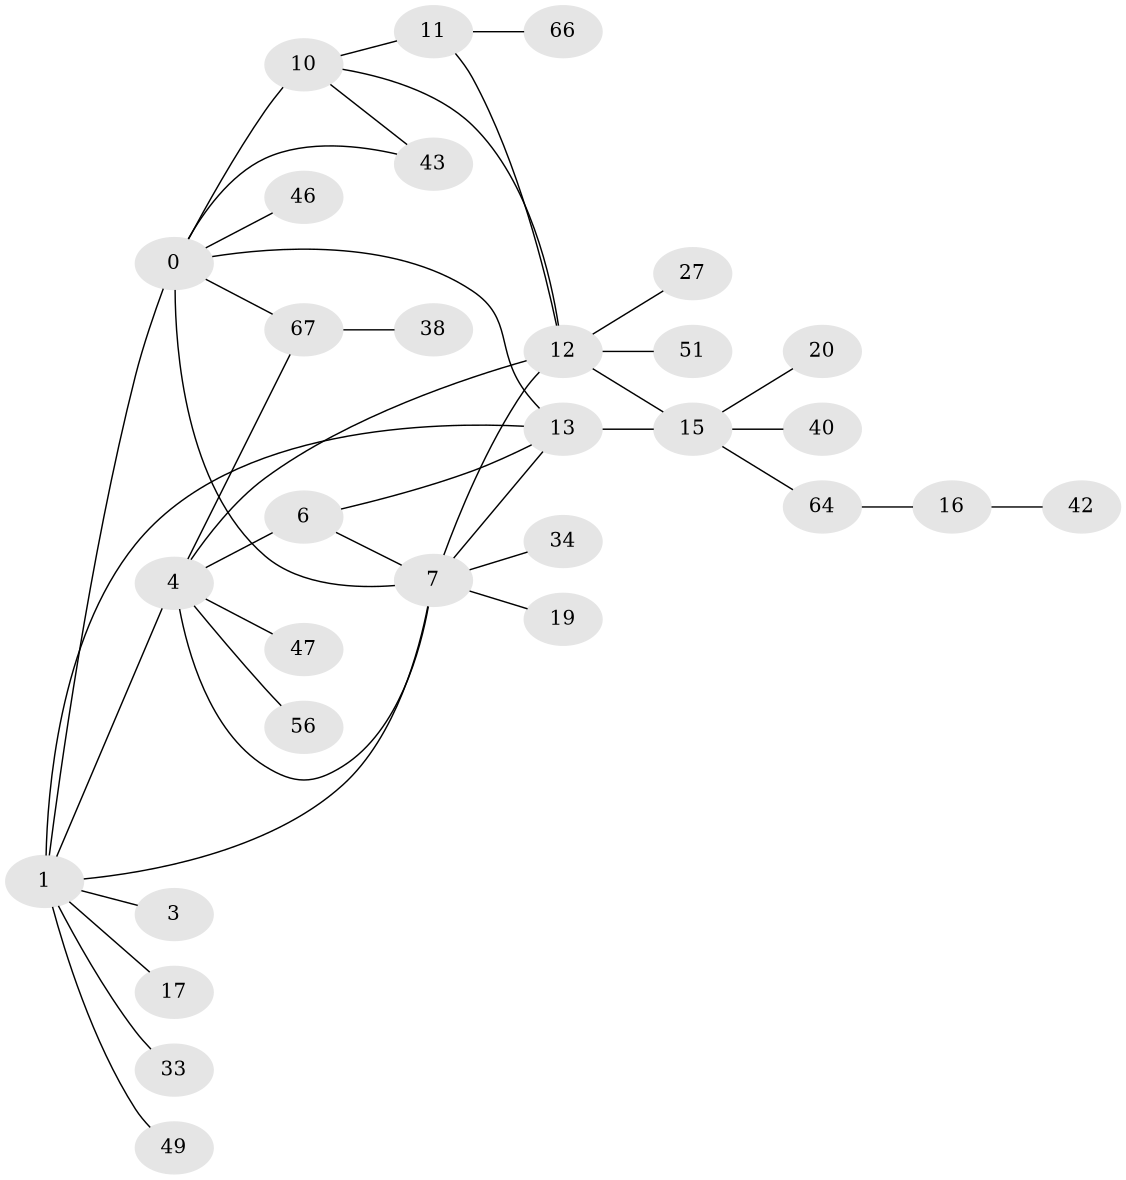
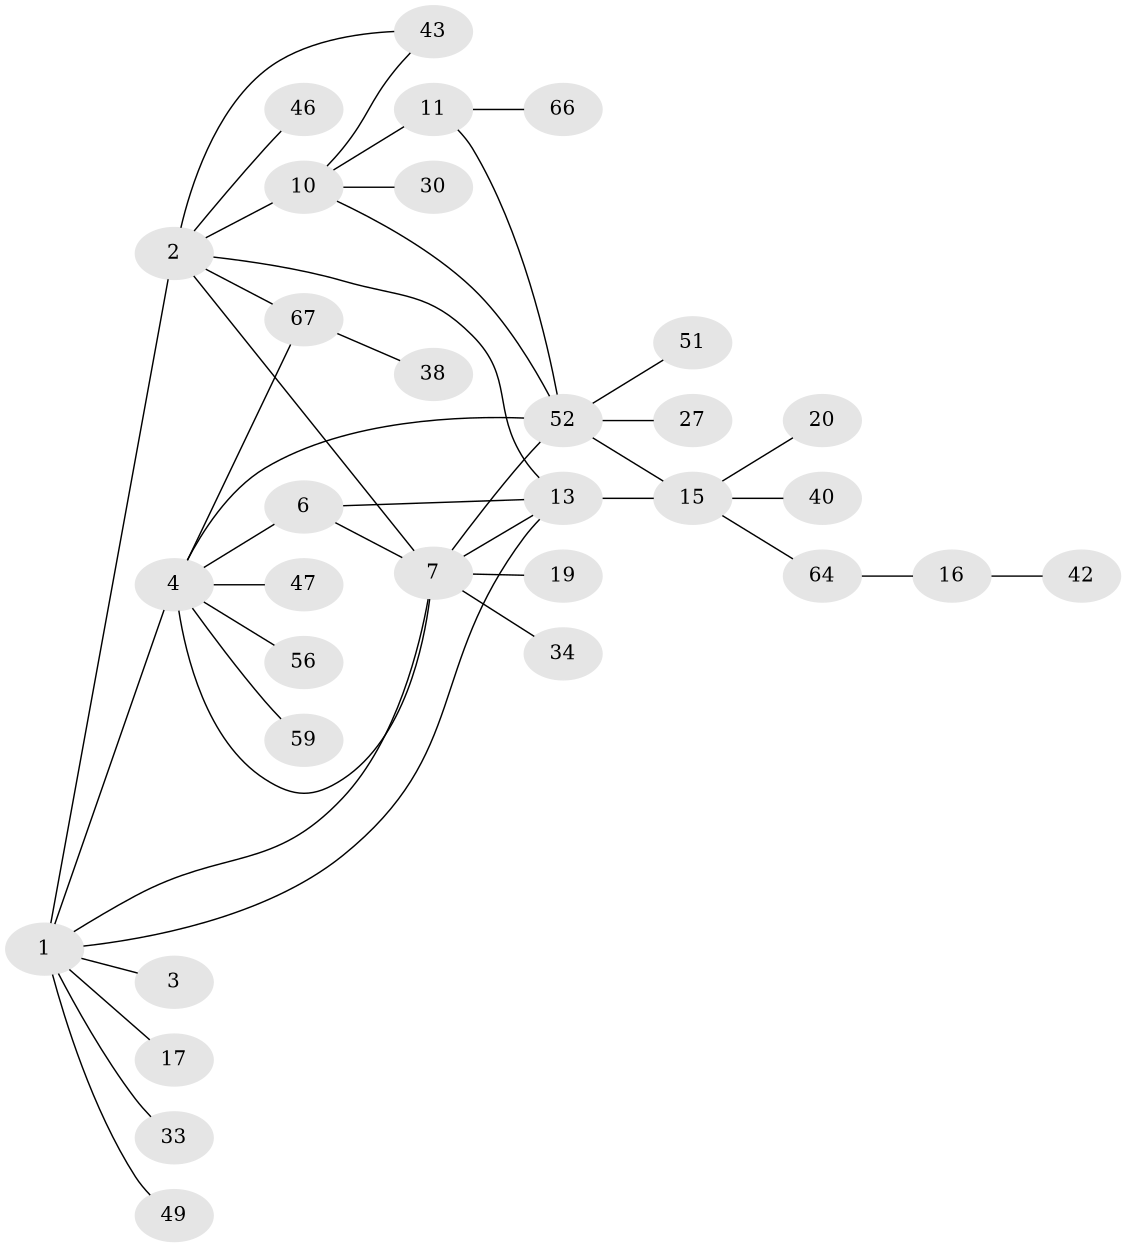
none -> (434, 187)
(174, 264) -> (174, 253)
(563, 351) -> (563, 421)
none -> (304, 740)
